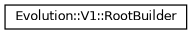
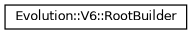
(96, 17) -> (96, 17)
